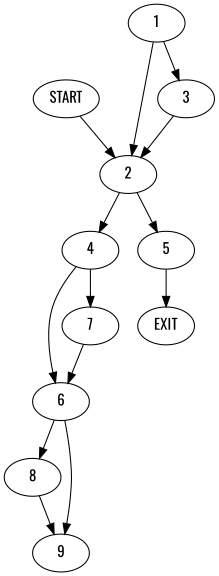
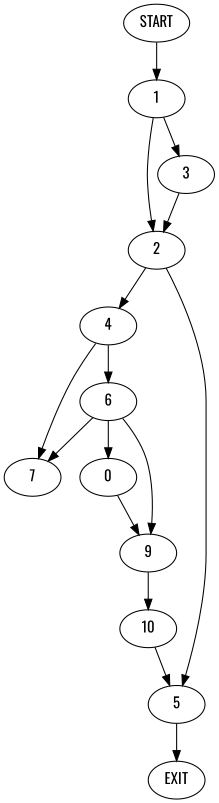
(94, 133) -> (157, 56)
(78, 359) -> (74, 436)
(33, 477) -> (108, 477)
none -> (148, 629)
